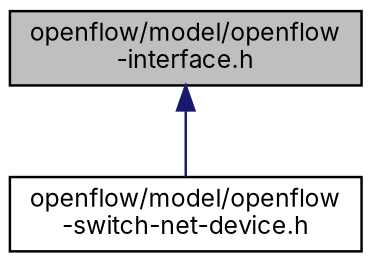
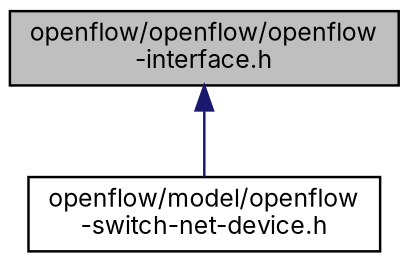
(186, 48) -> (204, 48)
